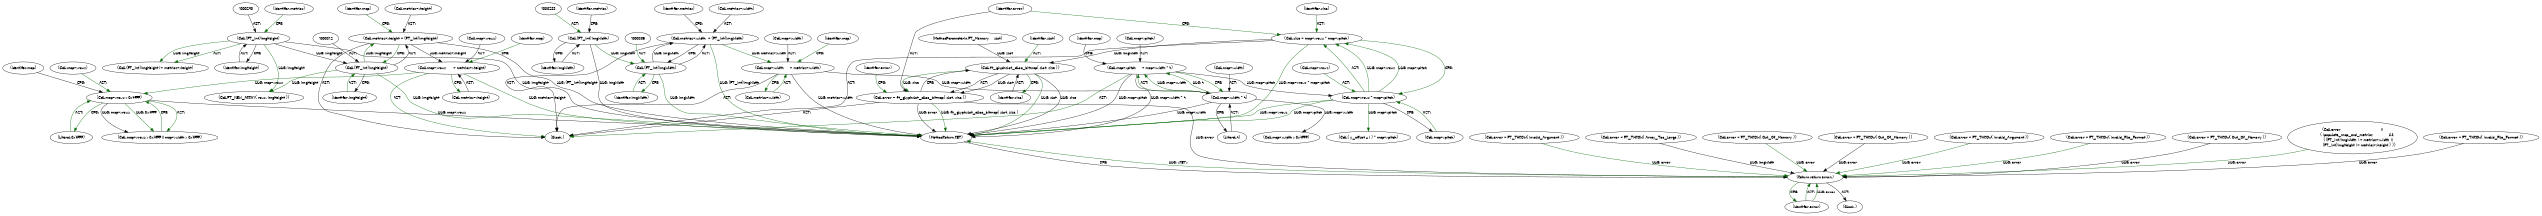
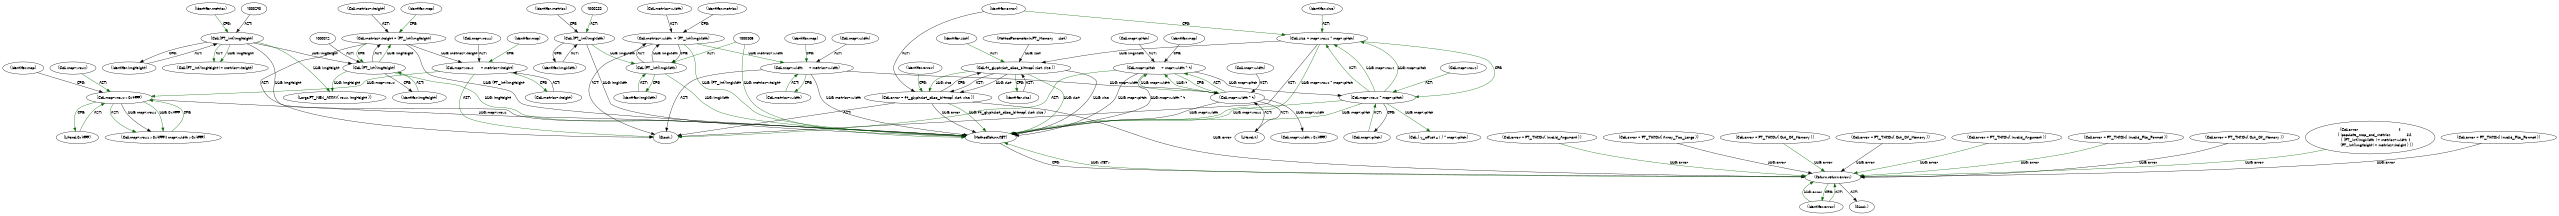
(254, 98) -> (335, 98)
(1221, 112) -> (1285, 112)
(687, 126) -> (777, 117)
(1762, 163) -> (1777, 163)
